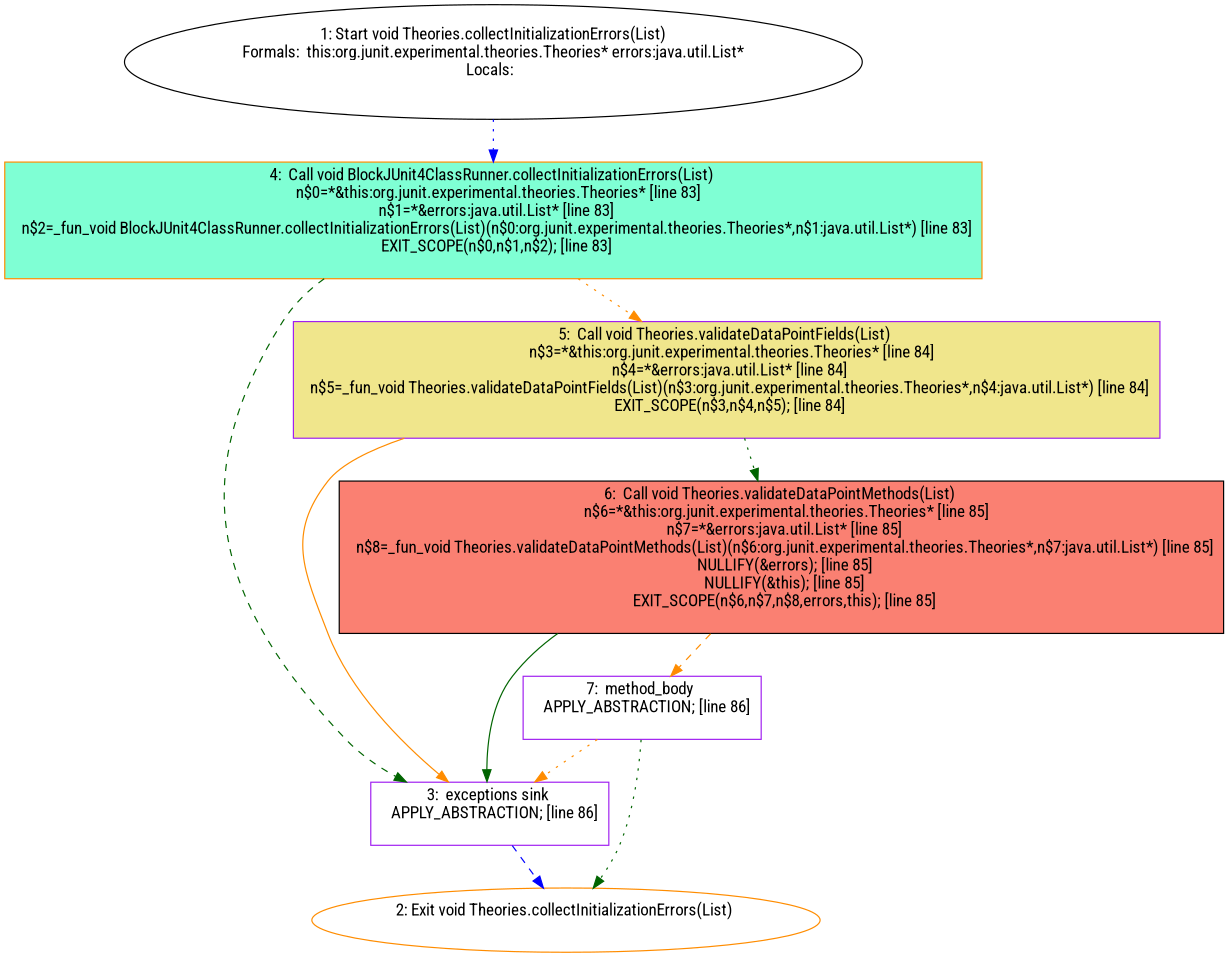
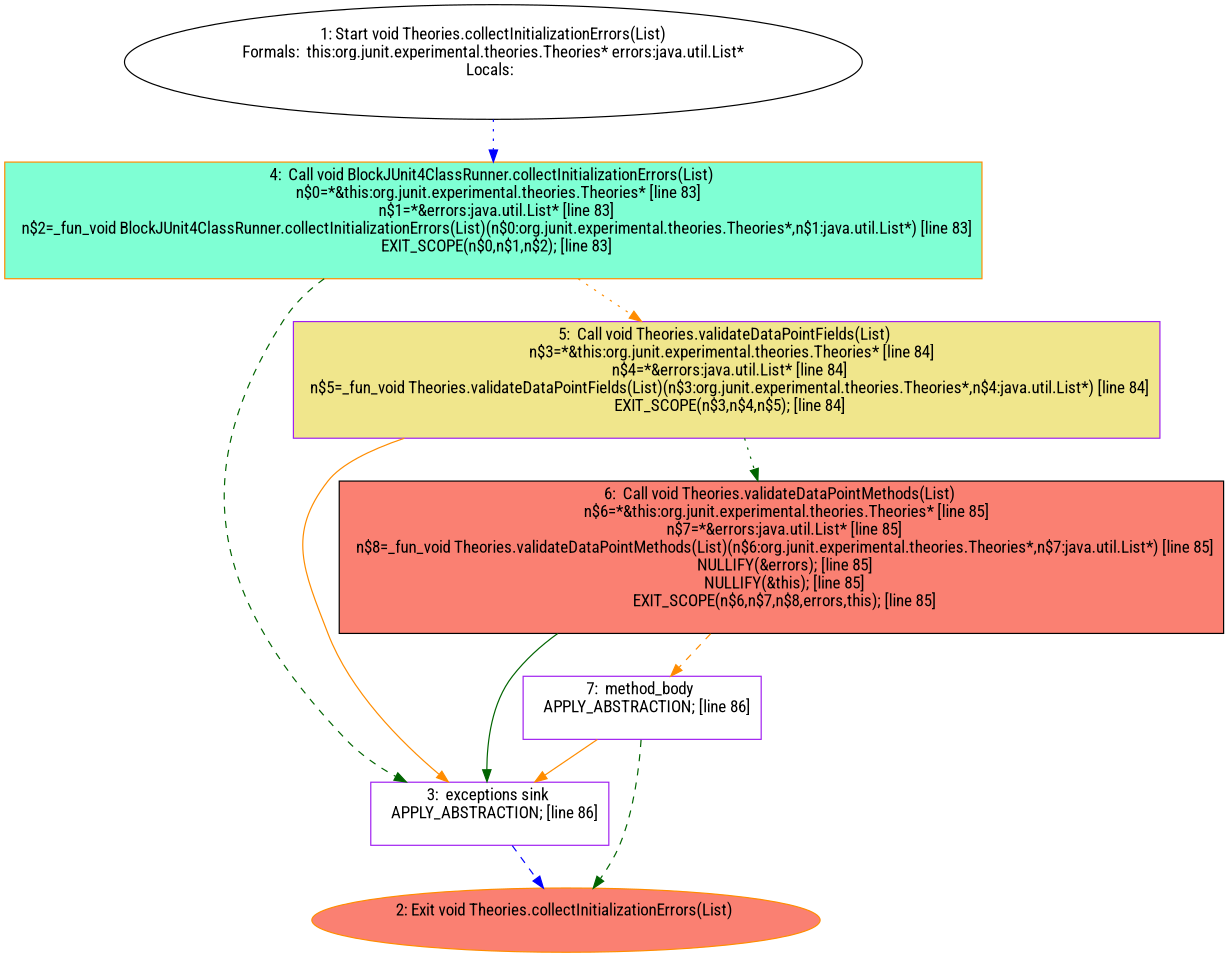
(571, 757) -> (571, 757)
(630, 812) -> (630, 812)
(566, 920) -> (566, 920)
